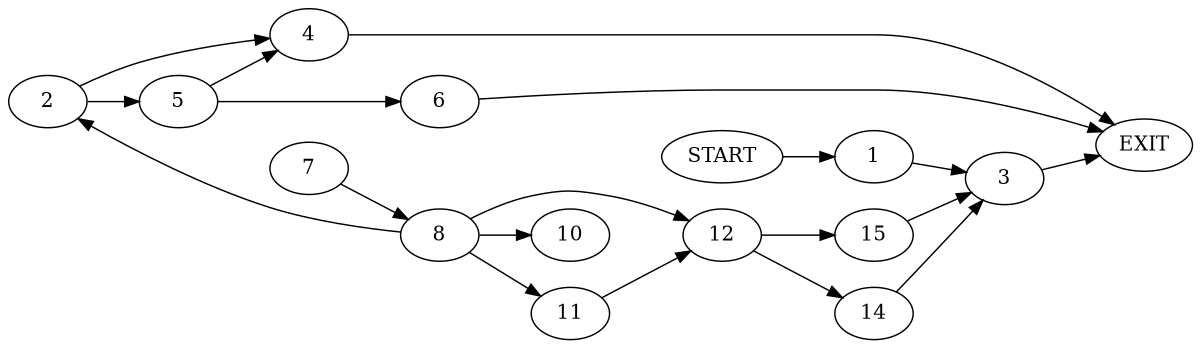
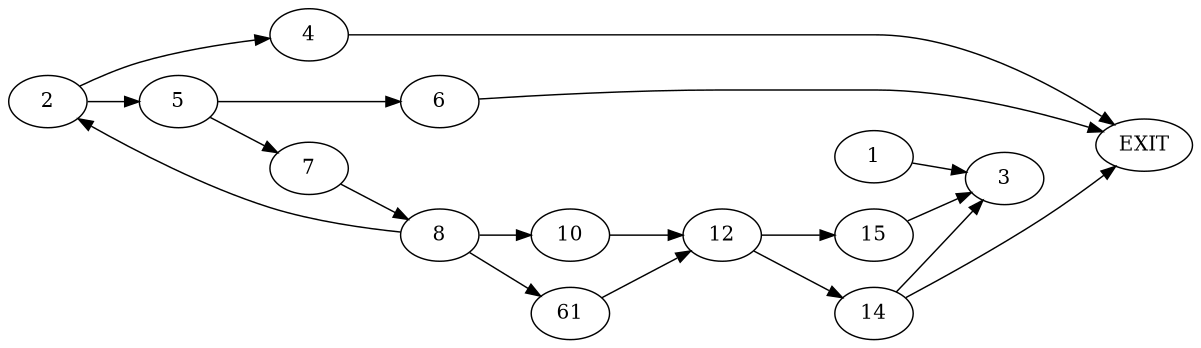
(237, 72) -> (237, 132)
(722, 157) -> none
(1064, 164) -> (1007, 240)
(572, 191) -> (639, 235)
(570, 314) -> (570, 314)
